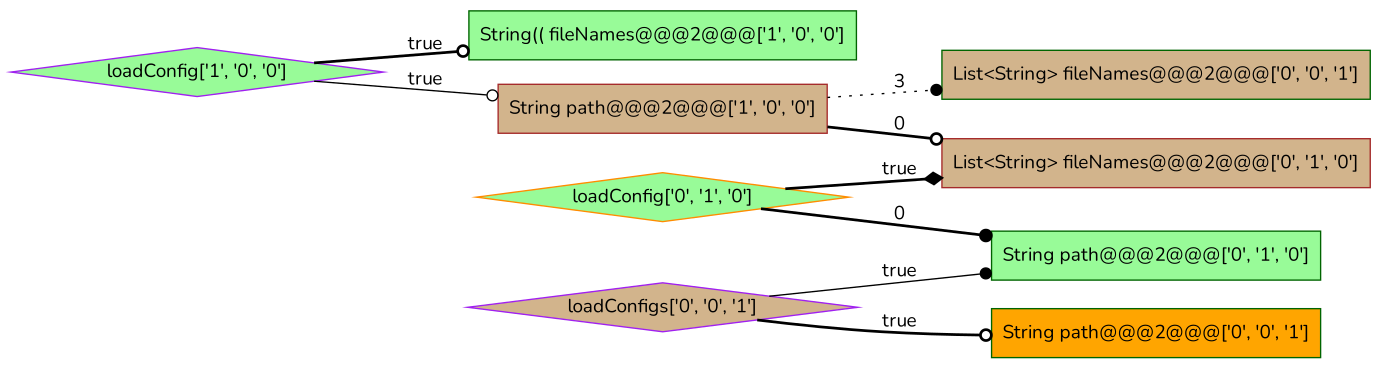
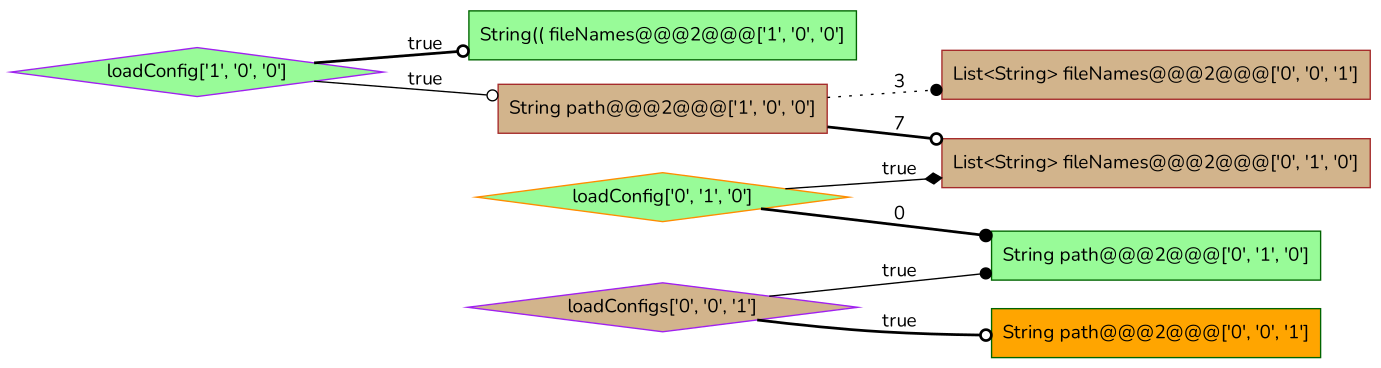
(1156, 75) -> (1156, 75)
(900, 124) -> (900, 124)
(855, 184) -> (855, 184)
